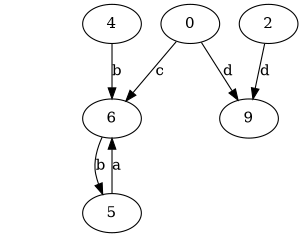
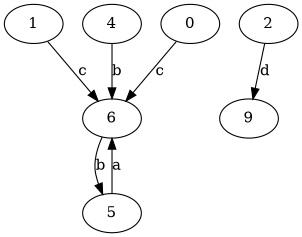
none -> (34, 24)
(217, 66) -> none
